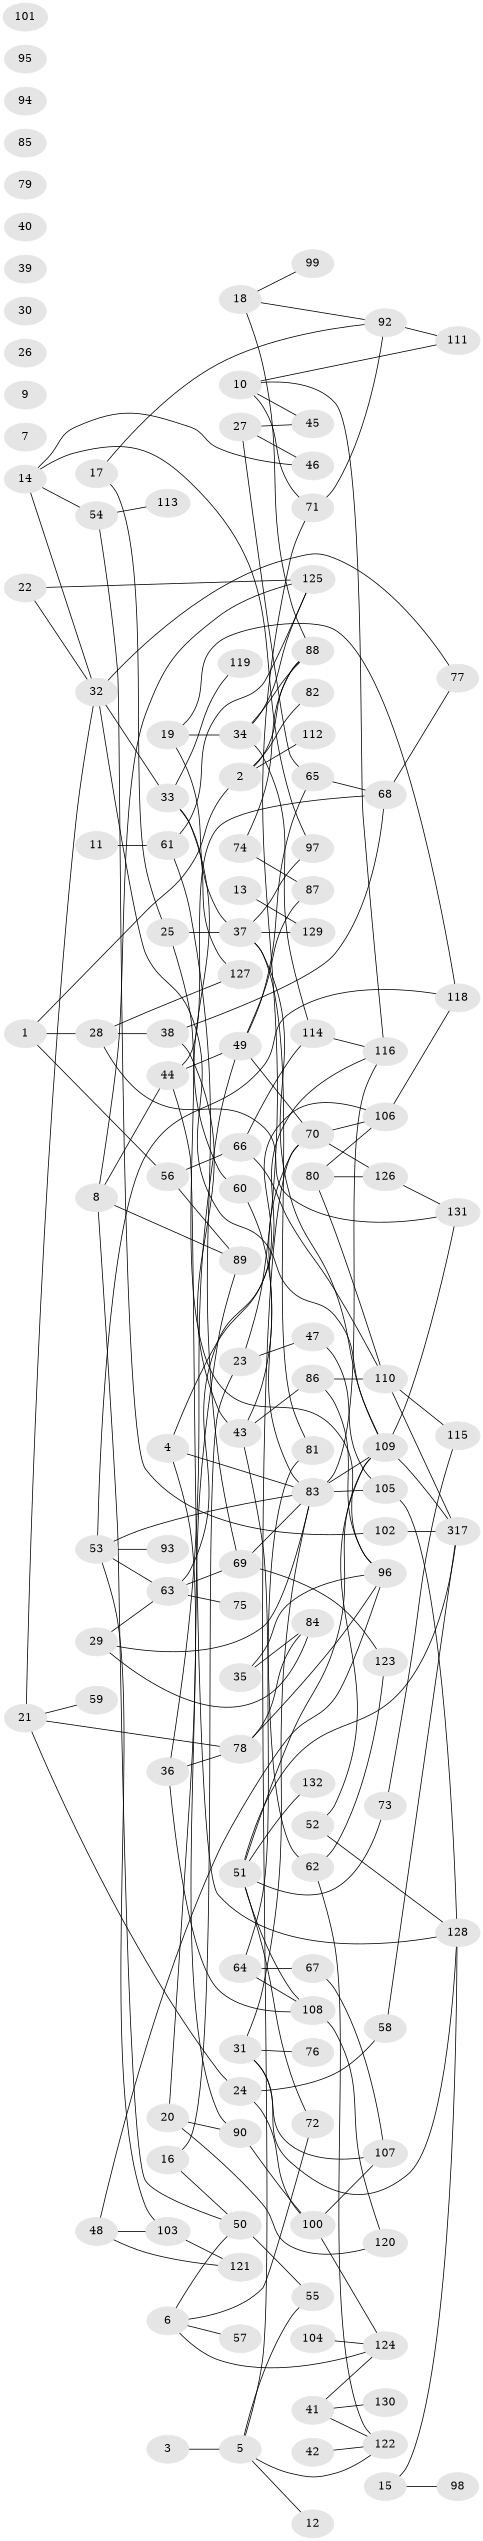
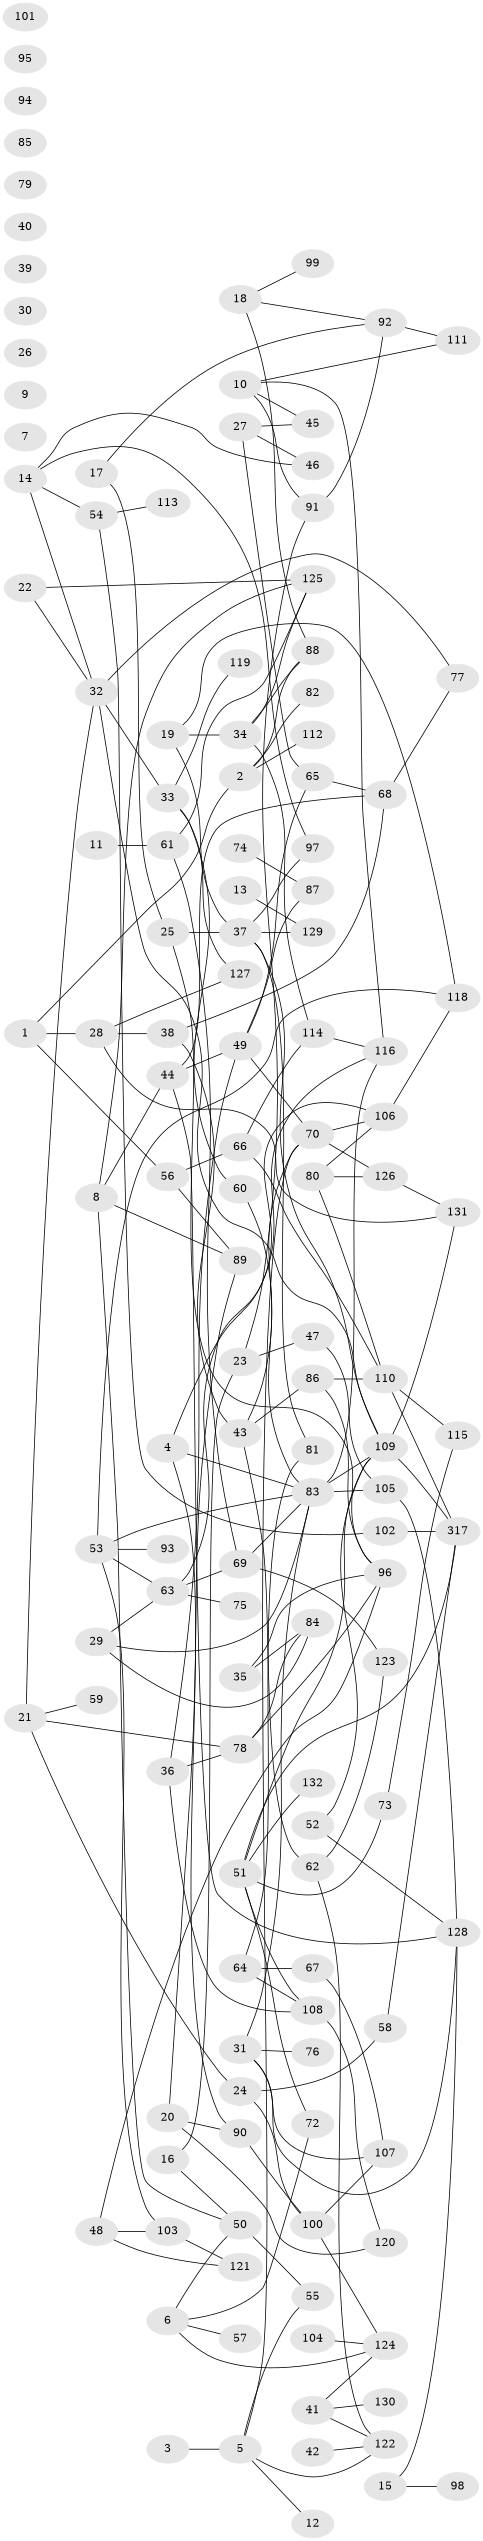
(313, 508) -> (313, 508)
(272, 747) -> none
